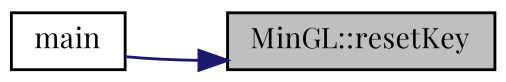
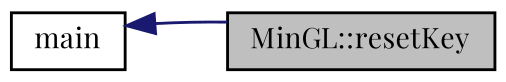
(162, 59) -> (191, 22)
